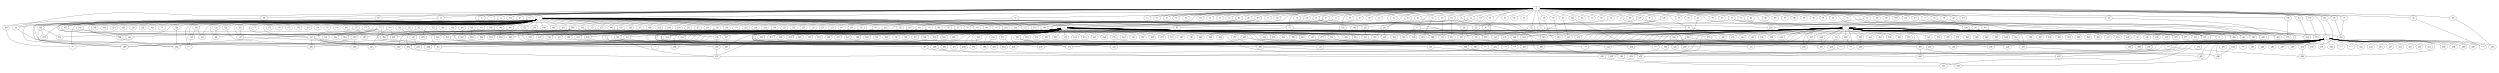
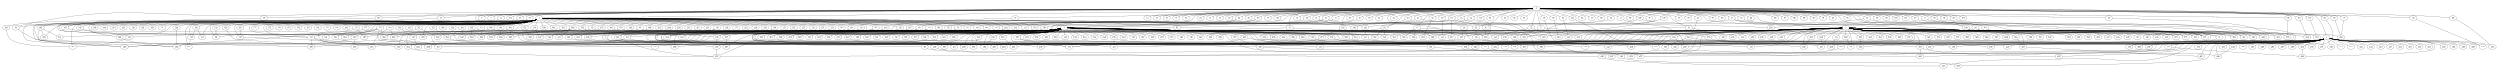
(1766, 18) -> none
(2059, 37) -> none
